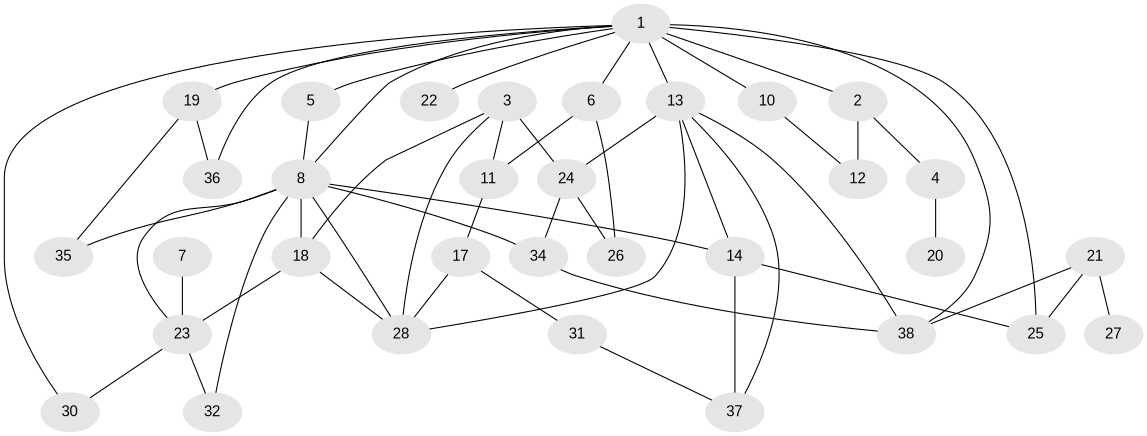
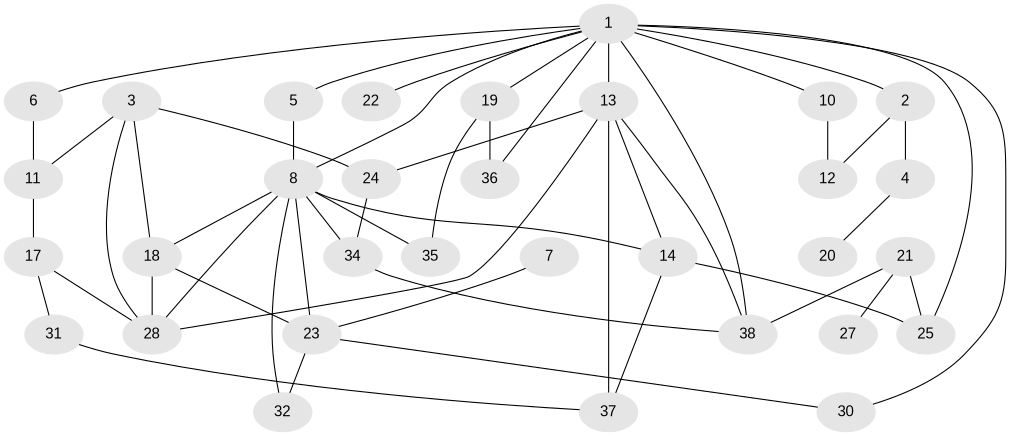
(616, 257) -> none
